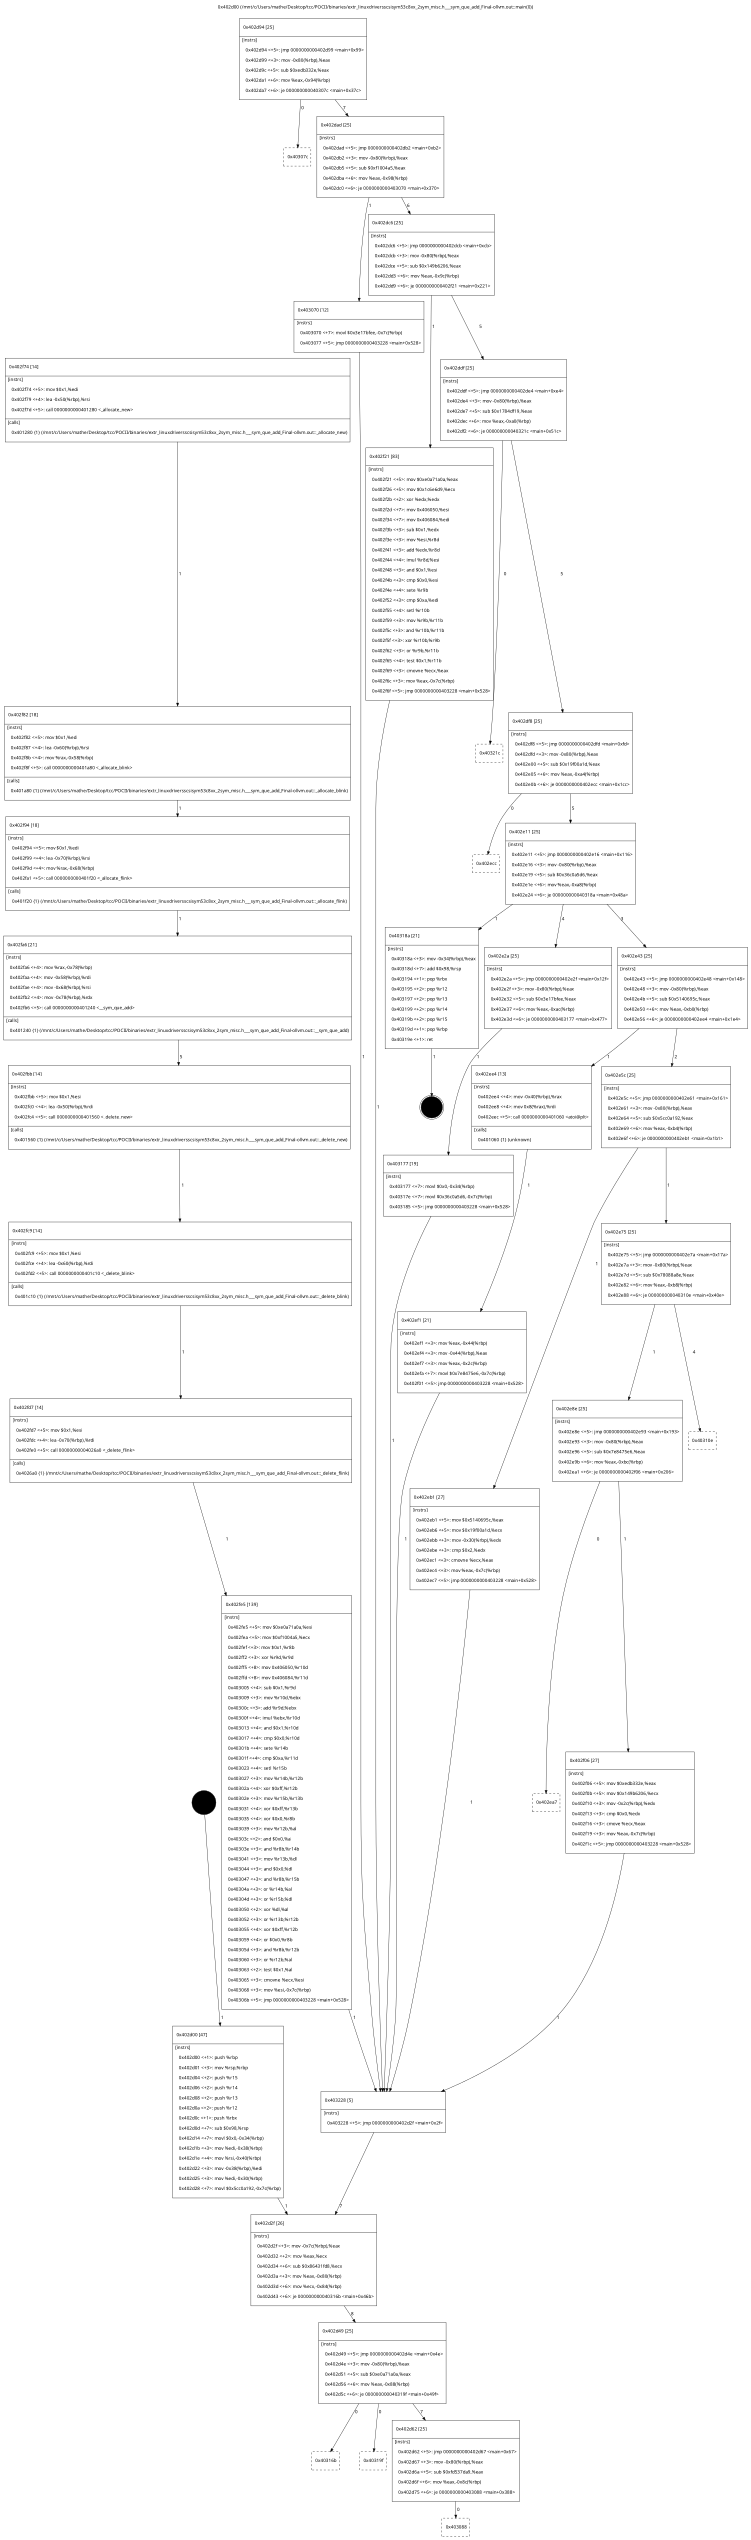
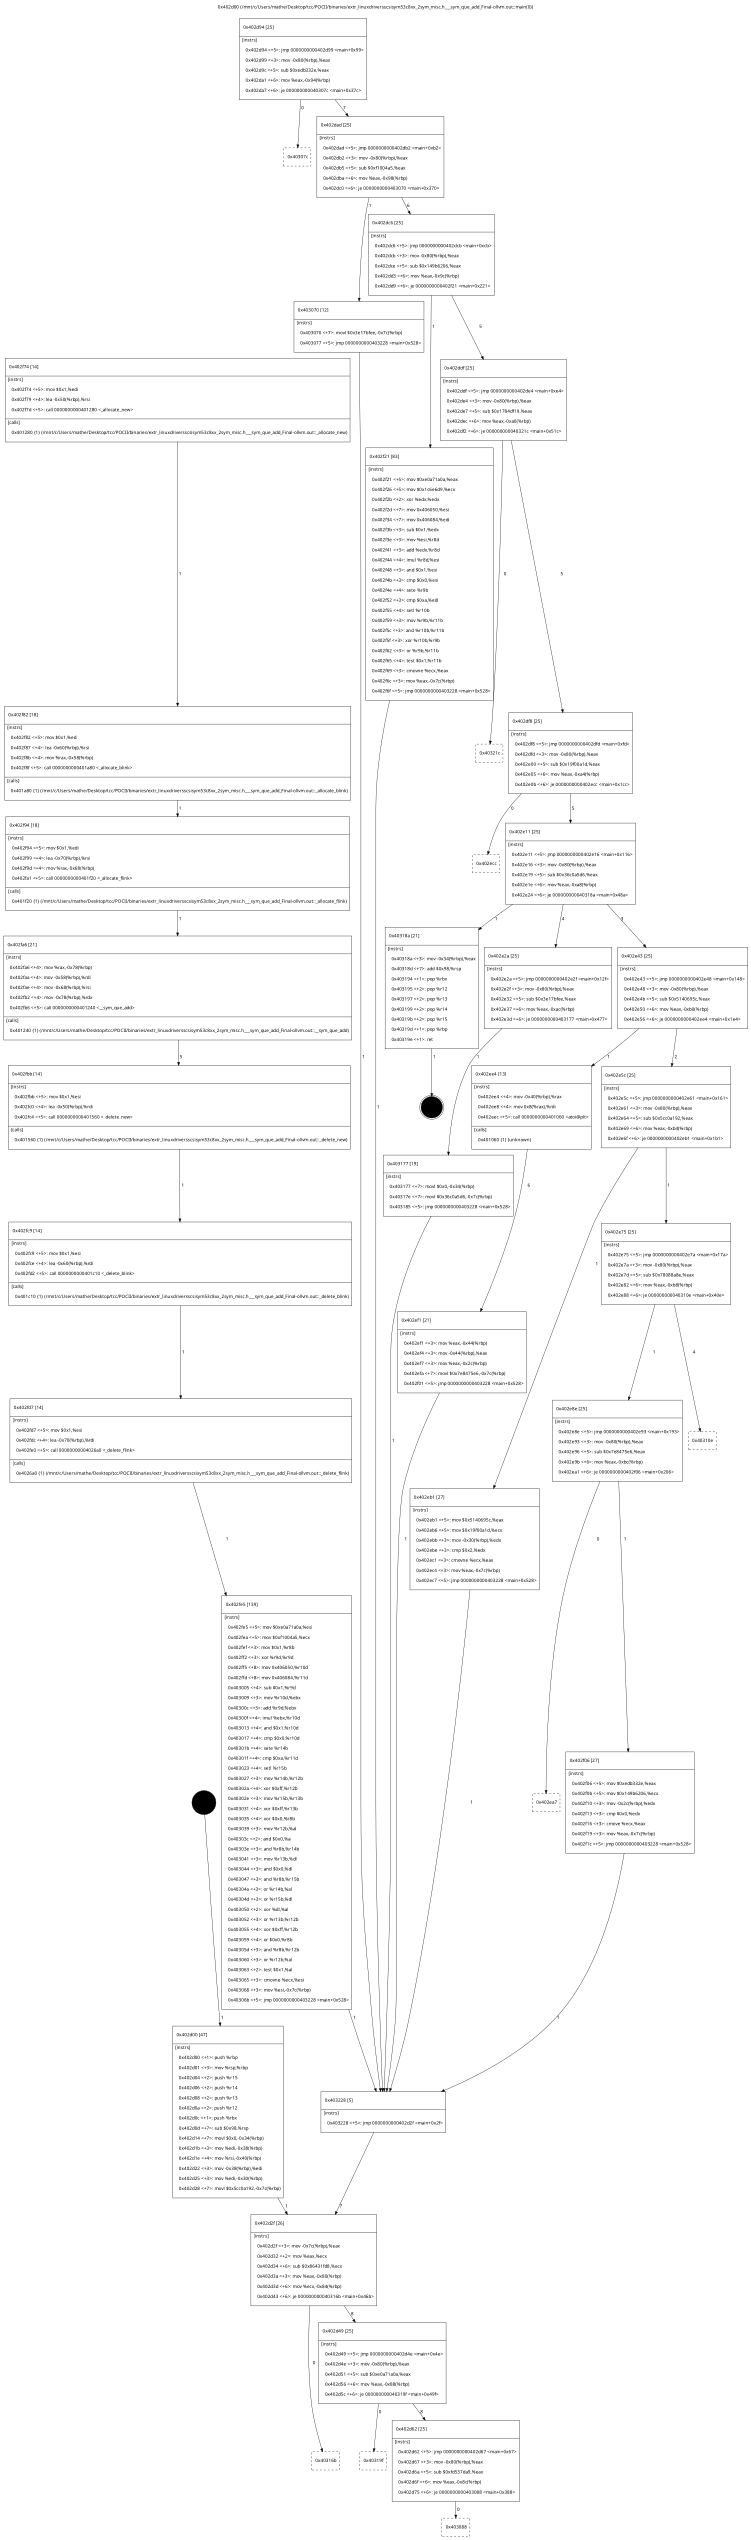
(528, 1186) -> (528, 1186)
(421, 2412) -> (421, 2412)
(346, 2426) -> (309, 2378)
